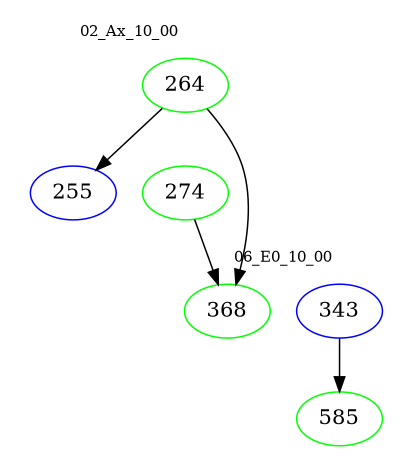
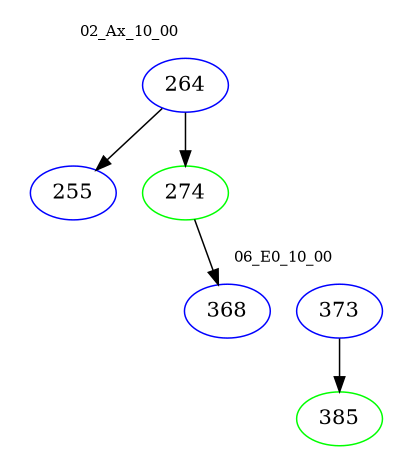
(185, 85) -> (185, 85)
(246, 184) -> (185, 132)
(227, 311) -> (227, 311)
(340, 311) -> (340, 311)
(340, 419) -> (340, 419)
